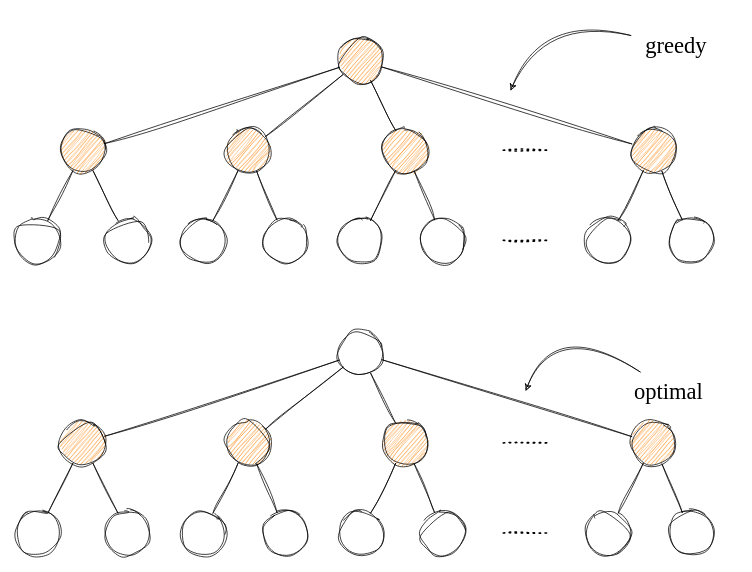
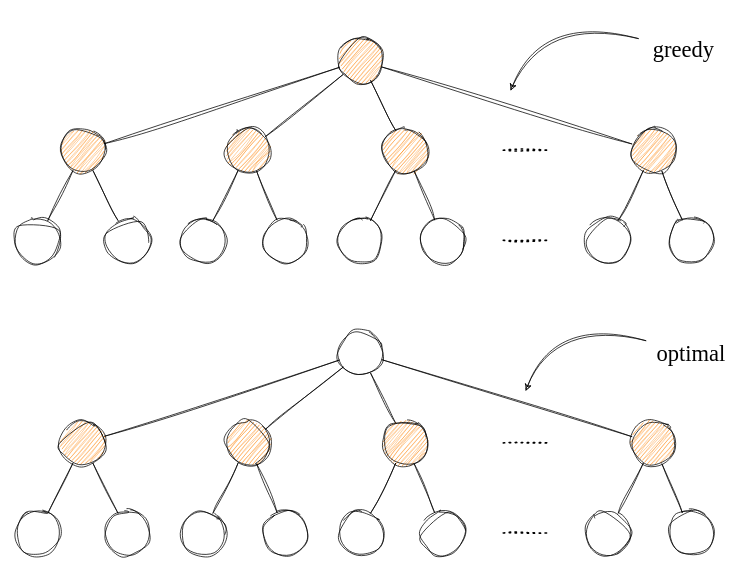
(675, 45) -> (683, 49)
(668, 390) -> (690, 353)
